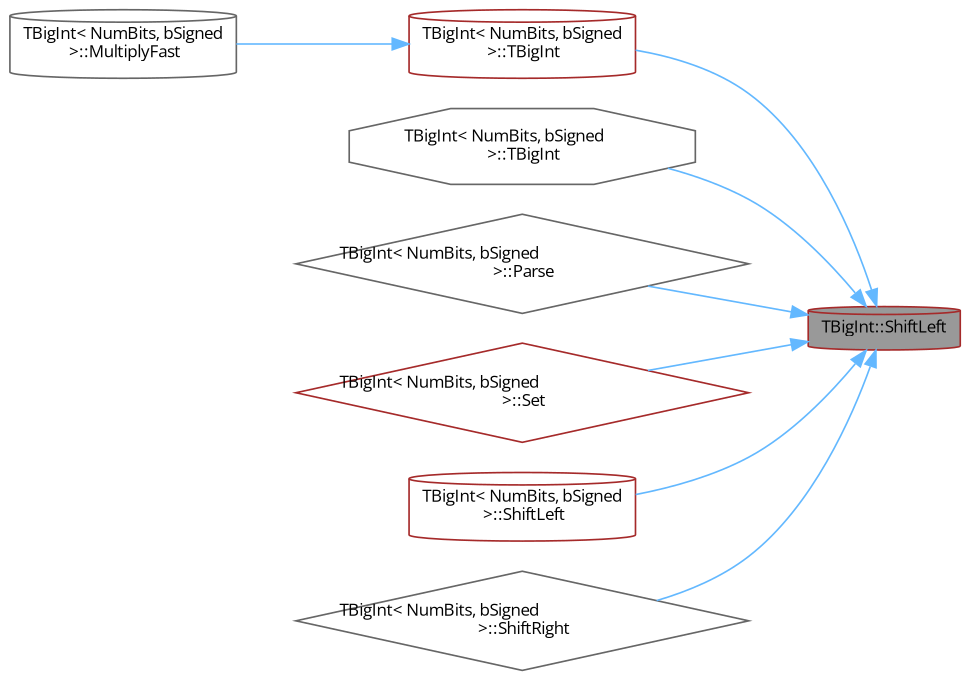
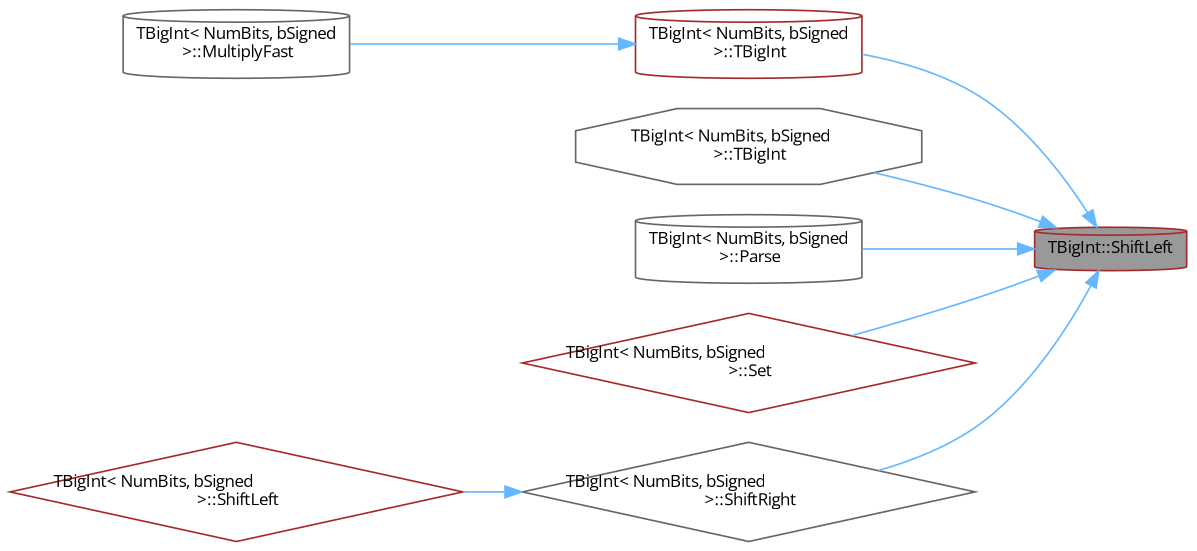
(522, 264) -> (749, 249)
(759, 451) -> (484, 492)
(522, 507) -> (236, 492)
